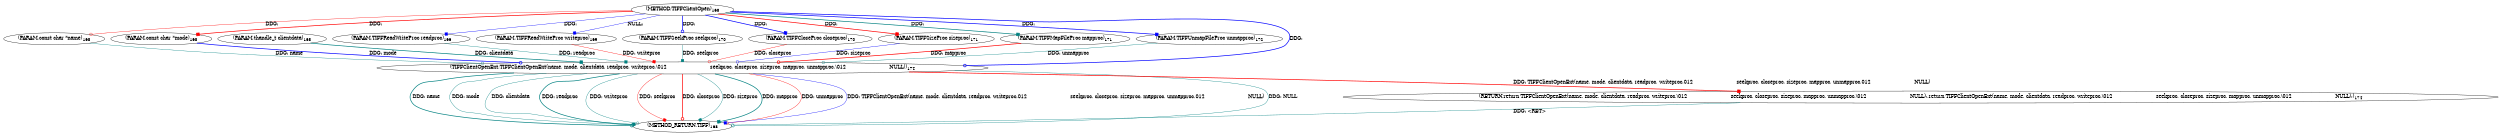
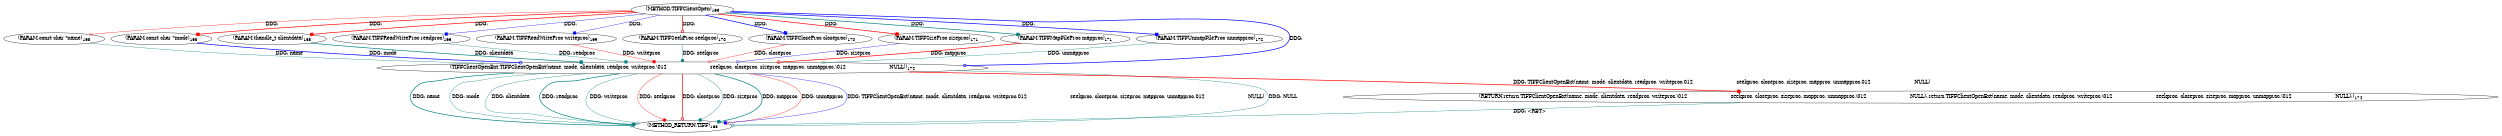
none -> (475, 22)
(682, 23) -> (682, 23)
(636, 24) -> (636, 24)
